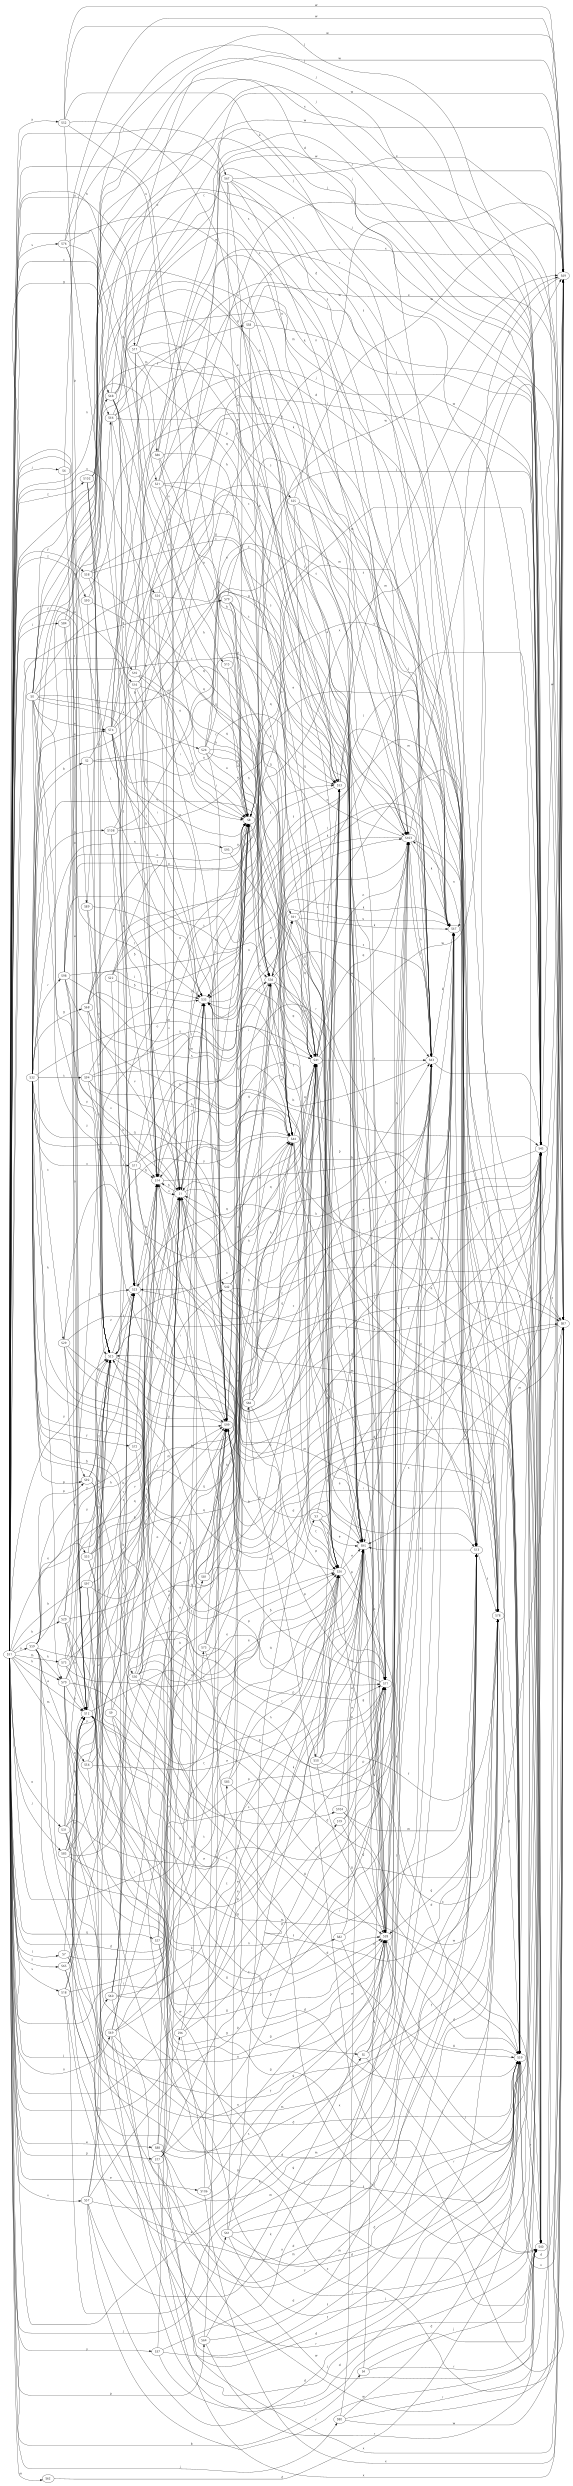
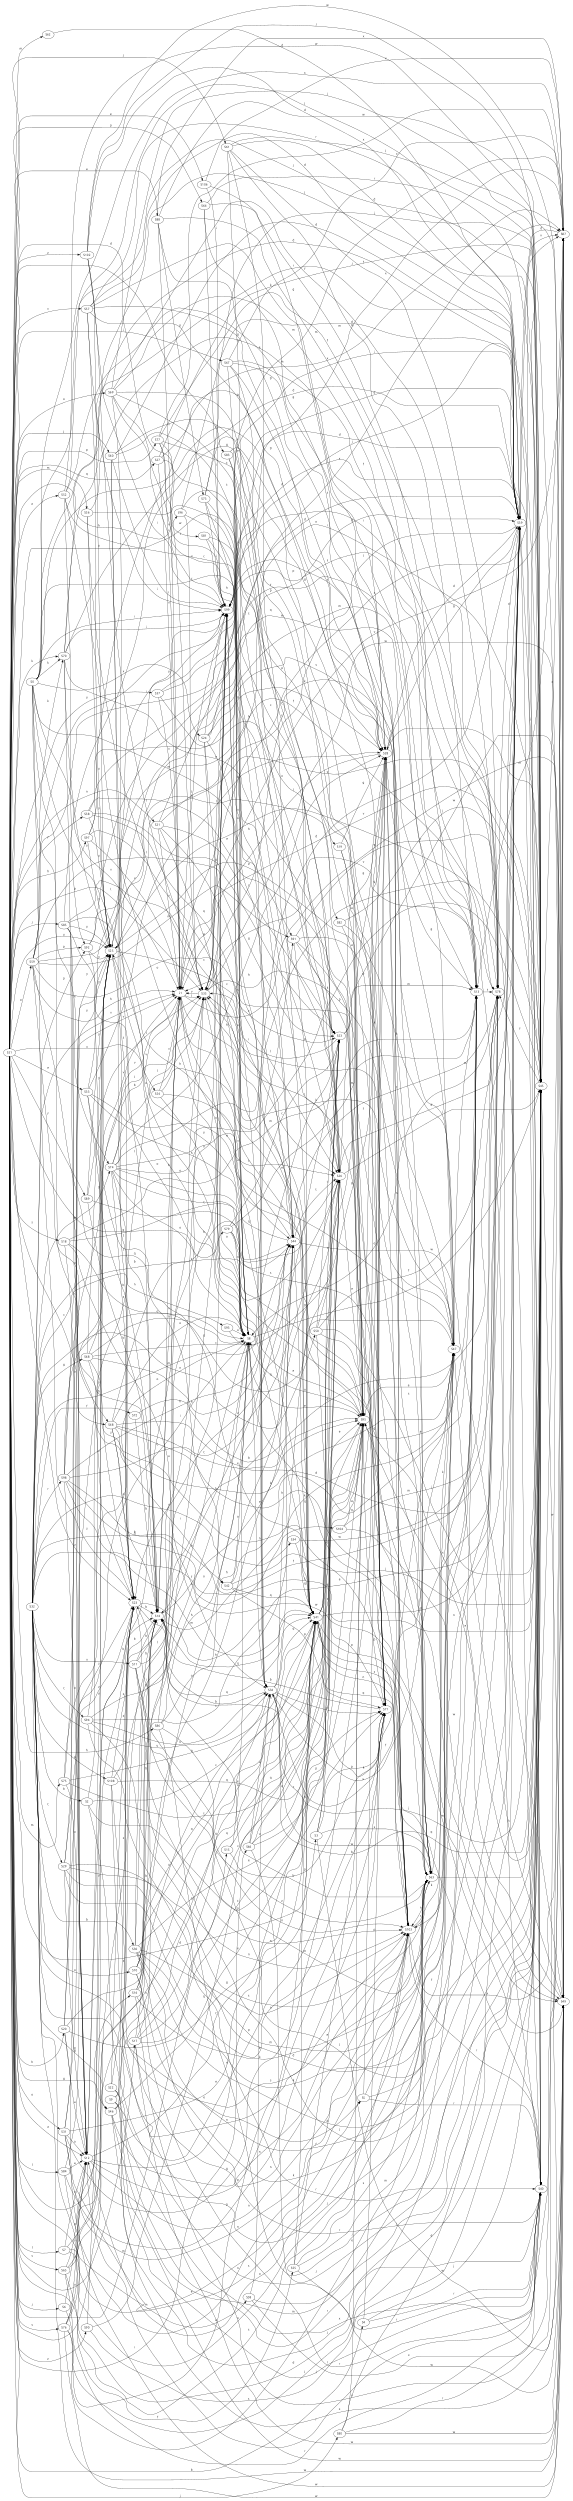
(237, 1202) -> (253, 1152)
none -> (294, 1540)
(254, 1739) -> (331, 1833)
